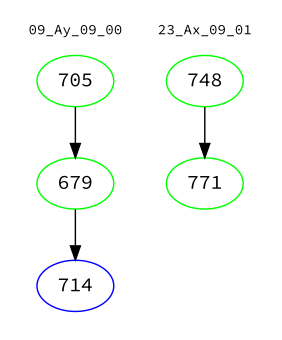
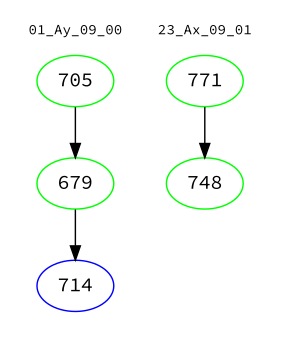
(76, 31) -> (76, 31)
(205, 125) -> (205, 125)
